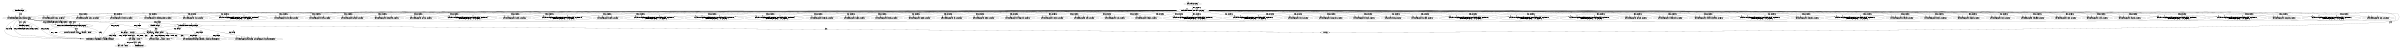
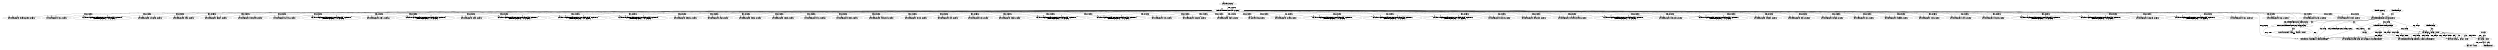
(22, 21) -> none
(50, 21) -> none
